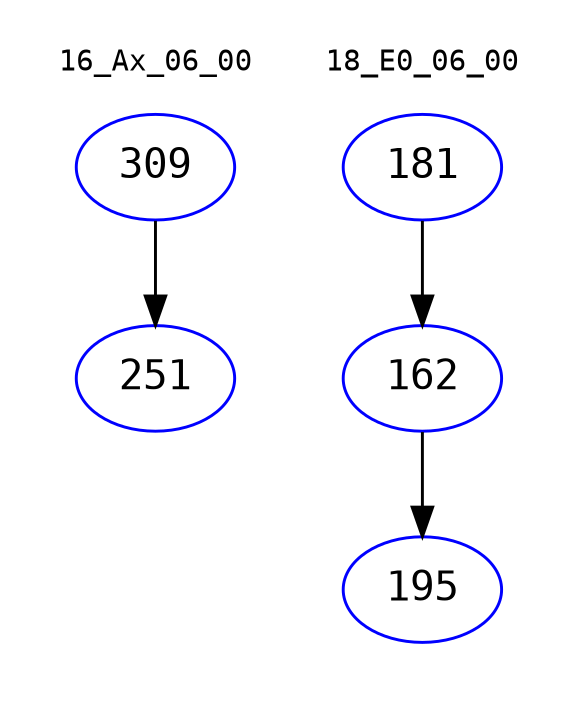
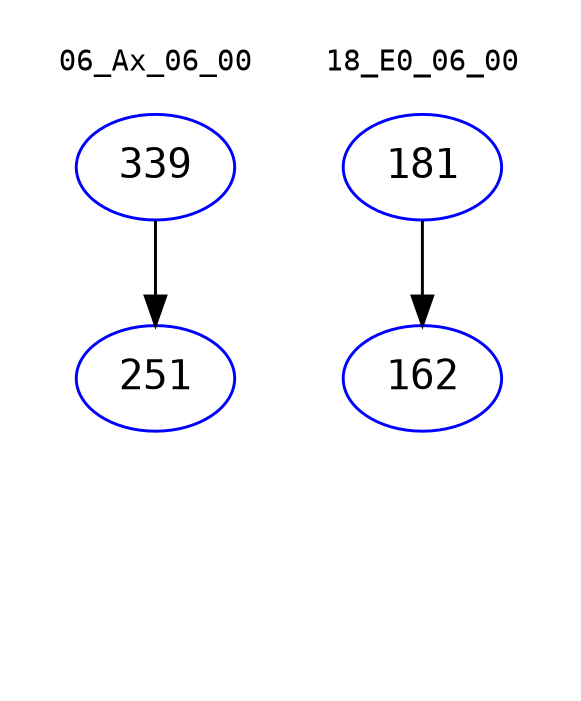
(157, 63) -> (157, 63)
(155, 167) -> (155, 167)
(422, 590) -> none
